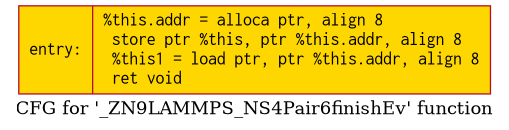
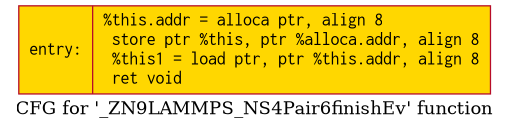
(282, 40) -> (292, 40)
